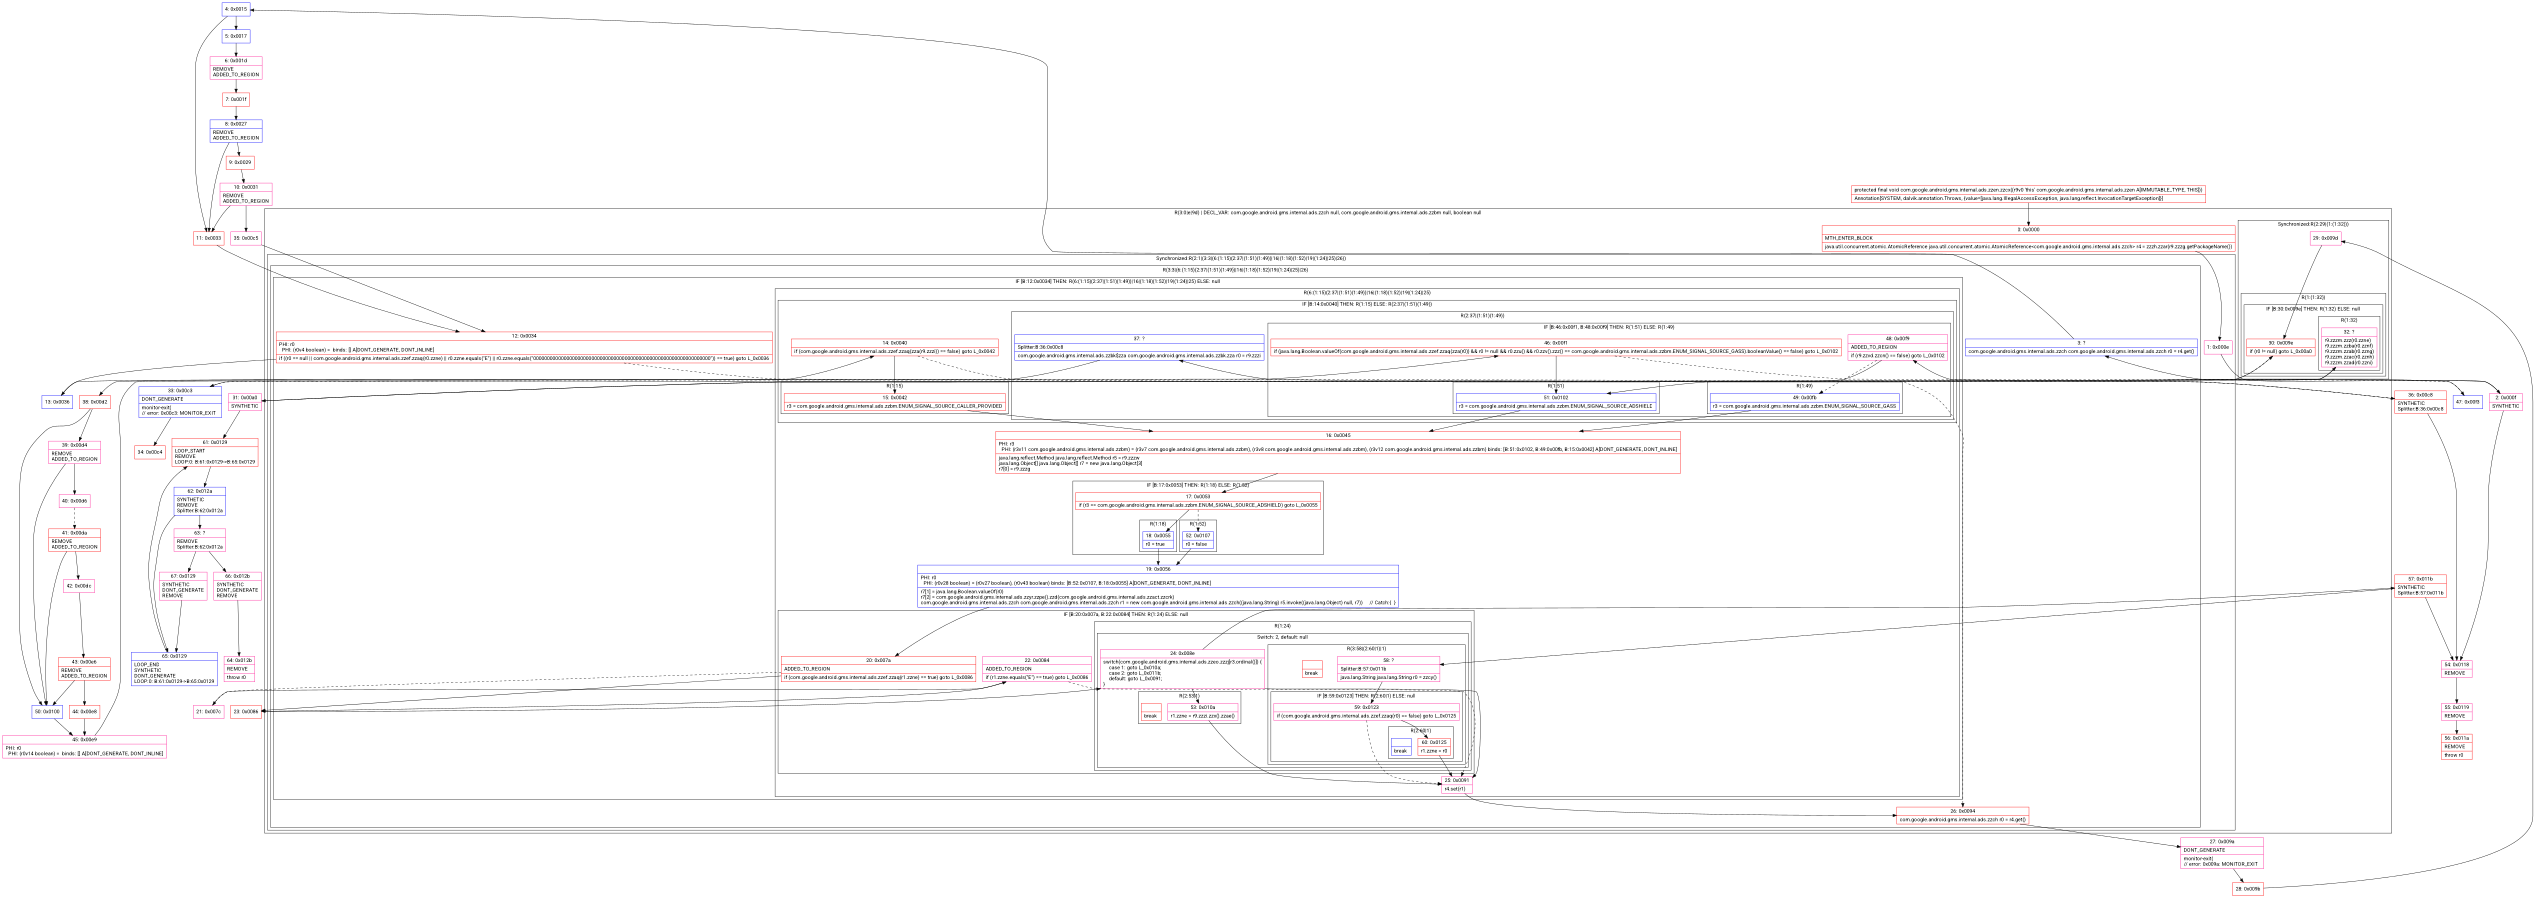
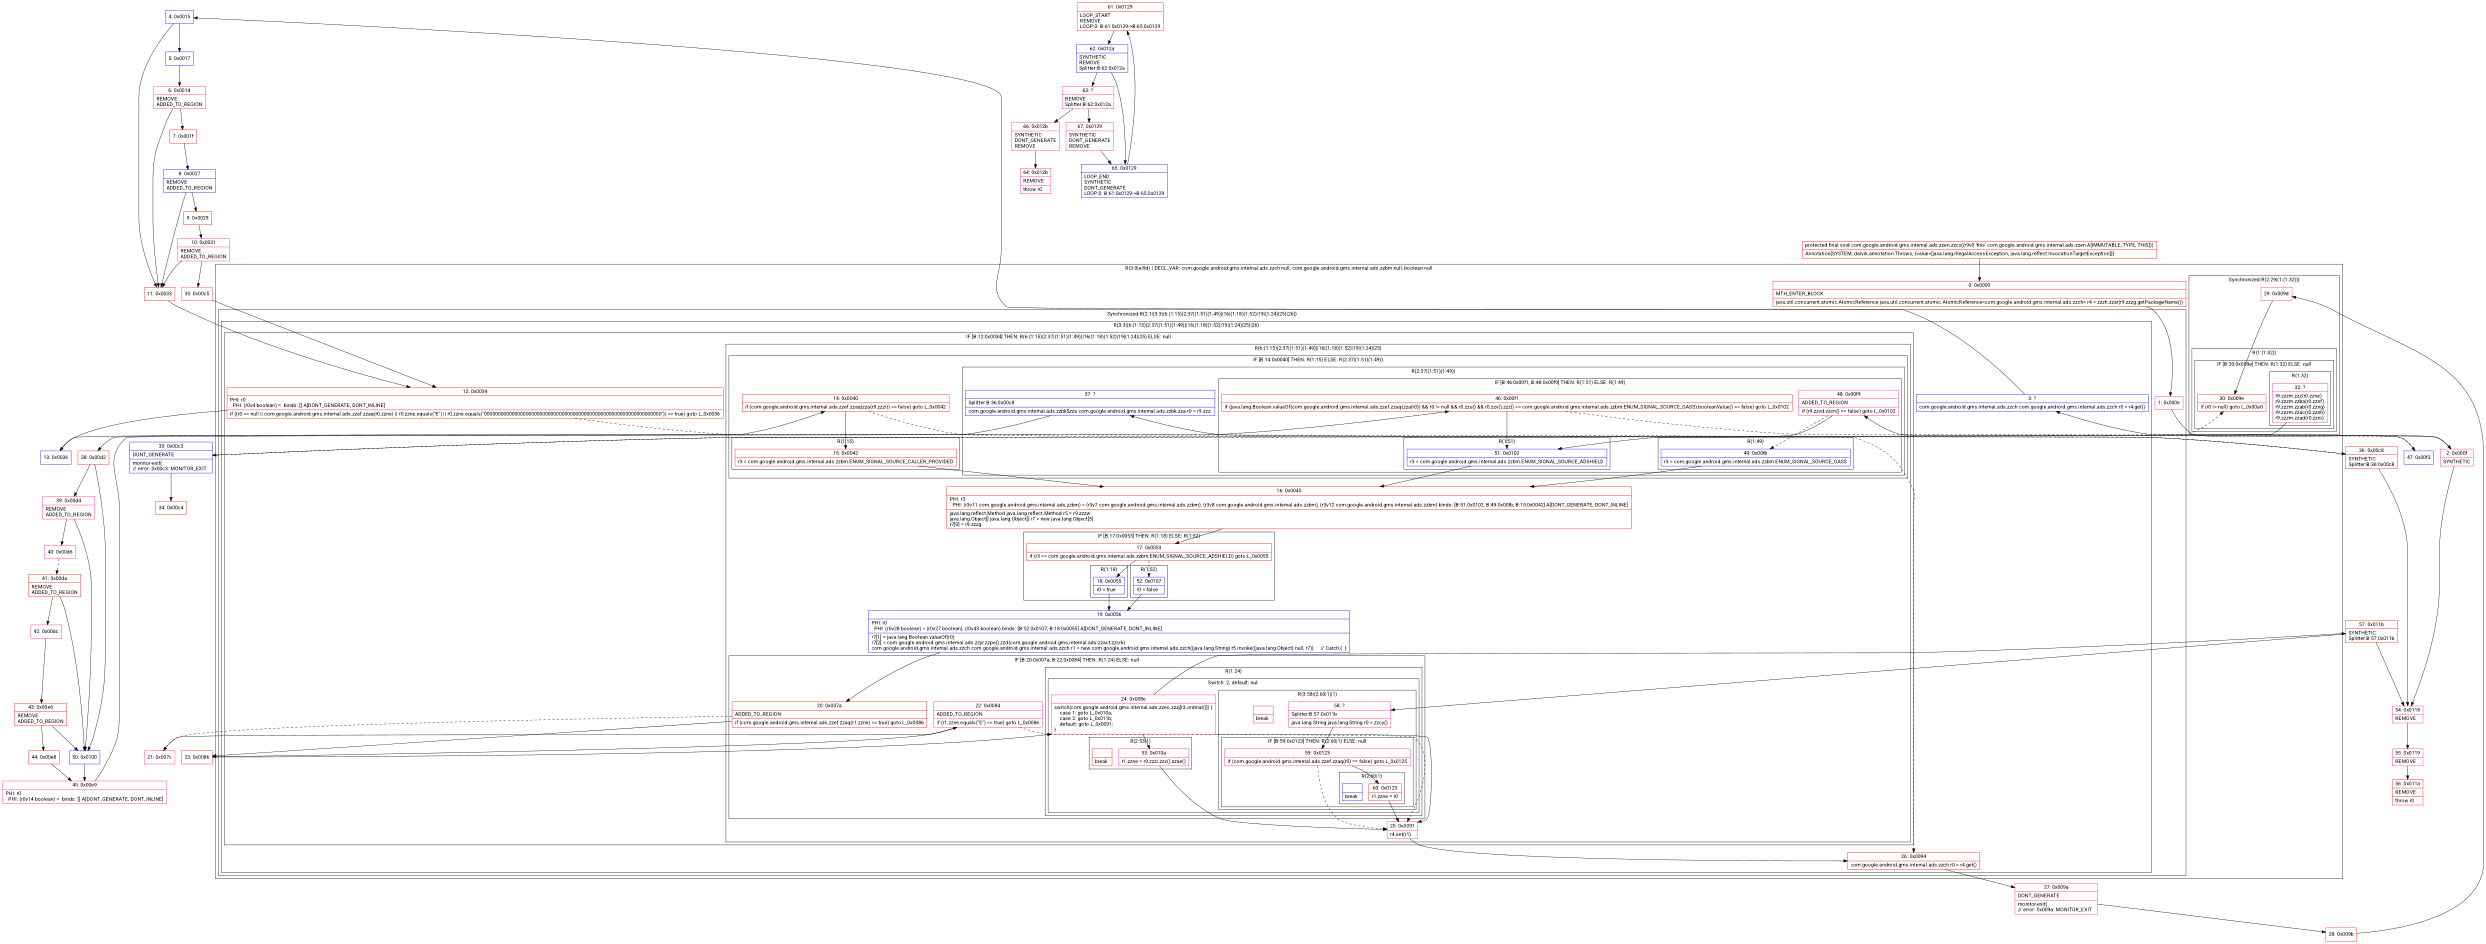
none -> (153, 195)
(245, 402) -> none
